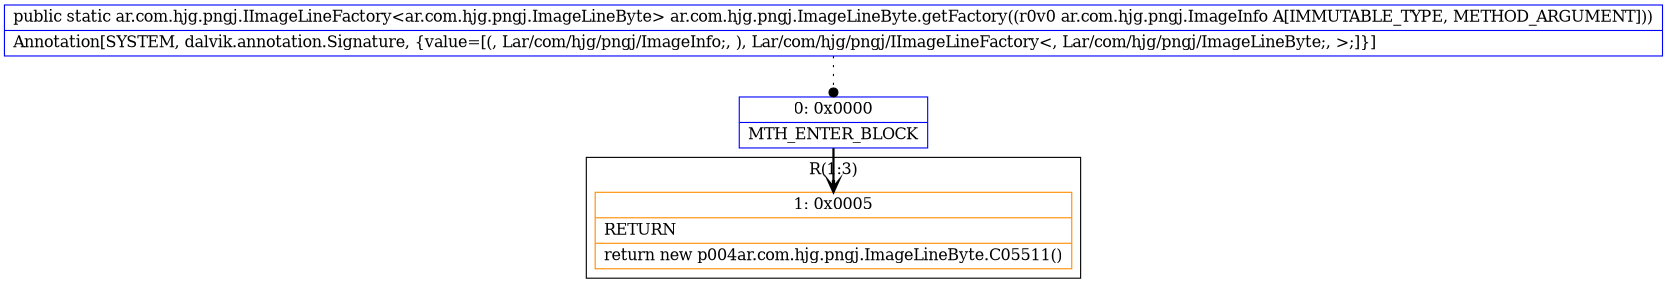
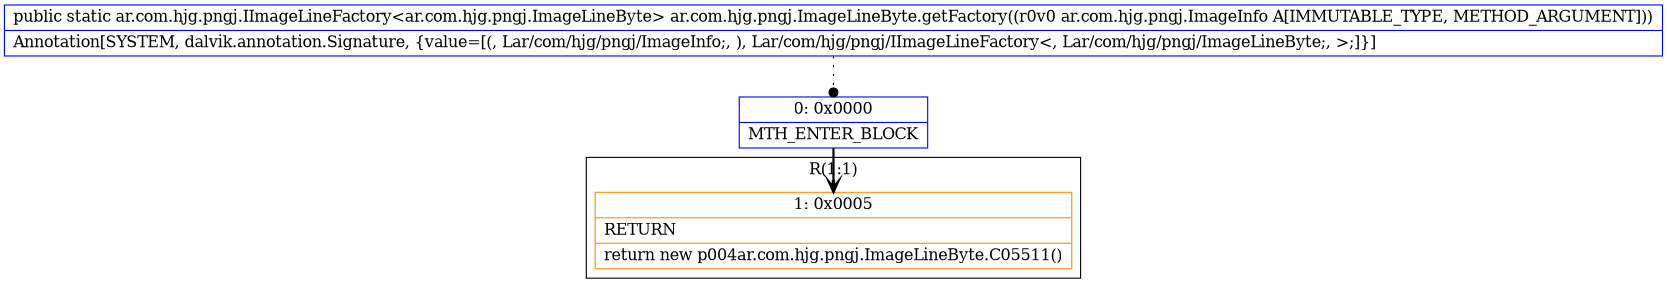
(833, 170) -> (833, 170)
